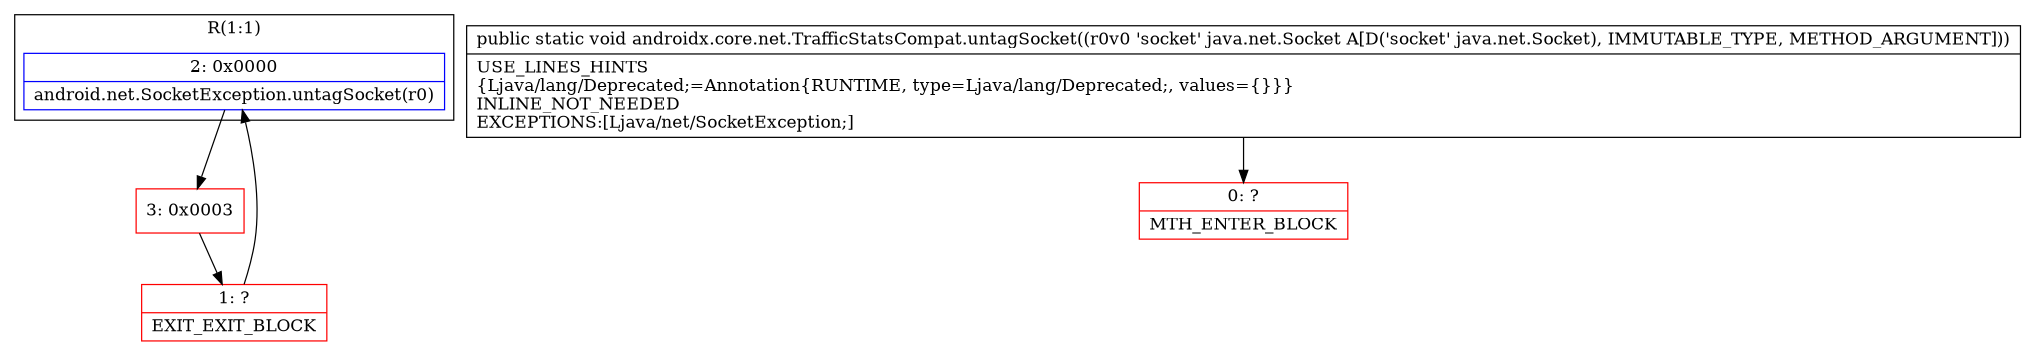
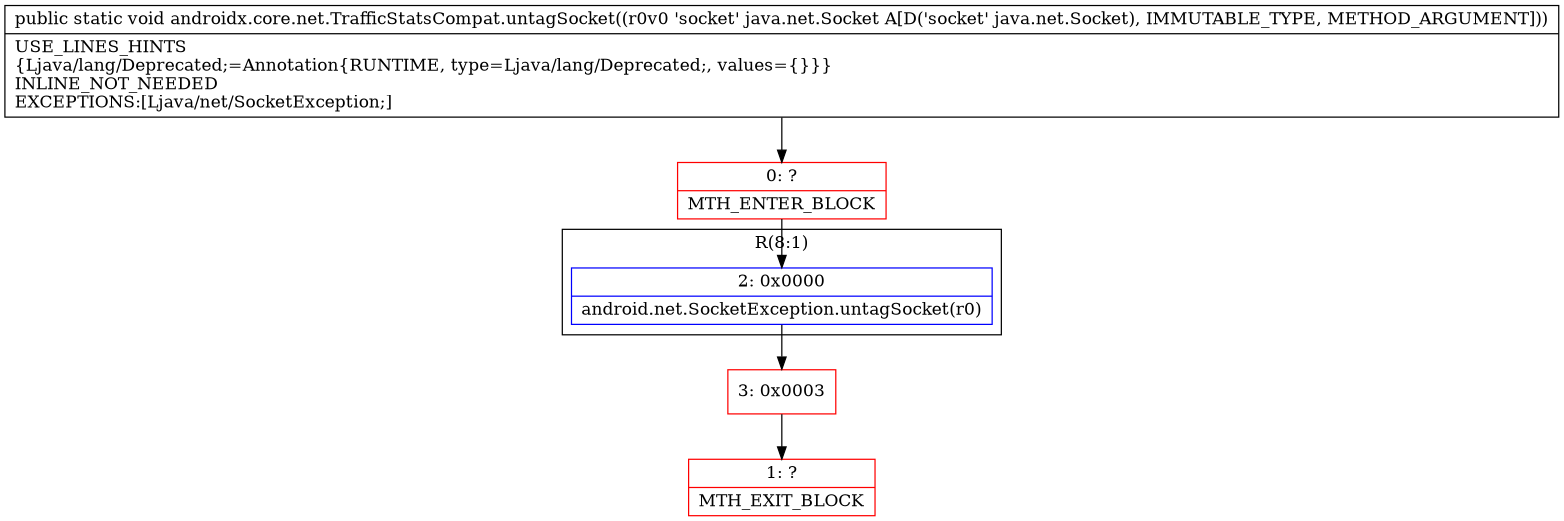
(234, 29) -> (782, 243)
(257, 204) -> (782, 237)
(234, 326) -> (782, 501)
